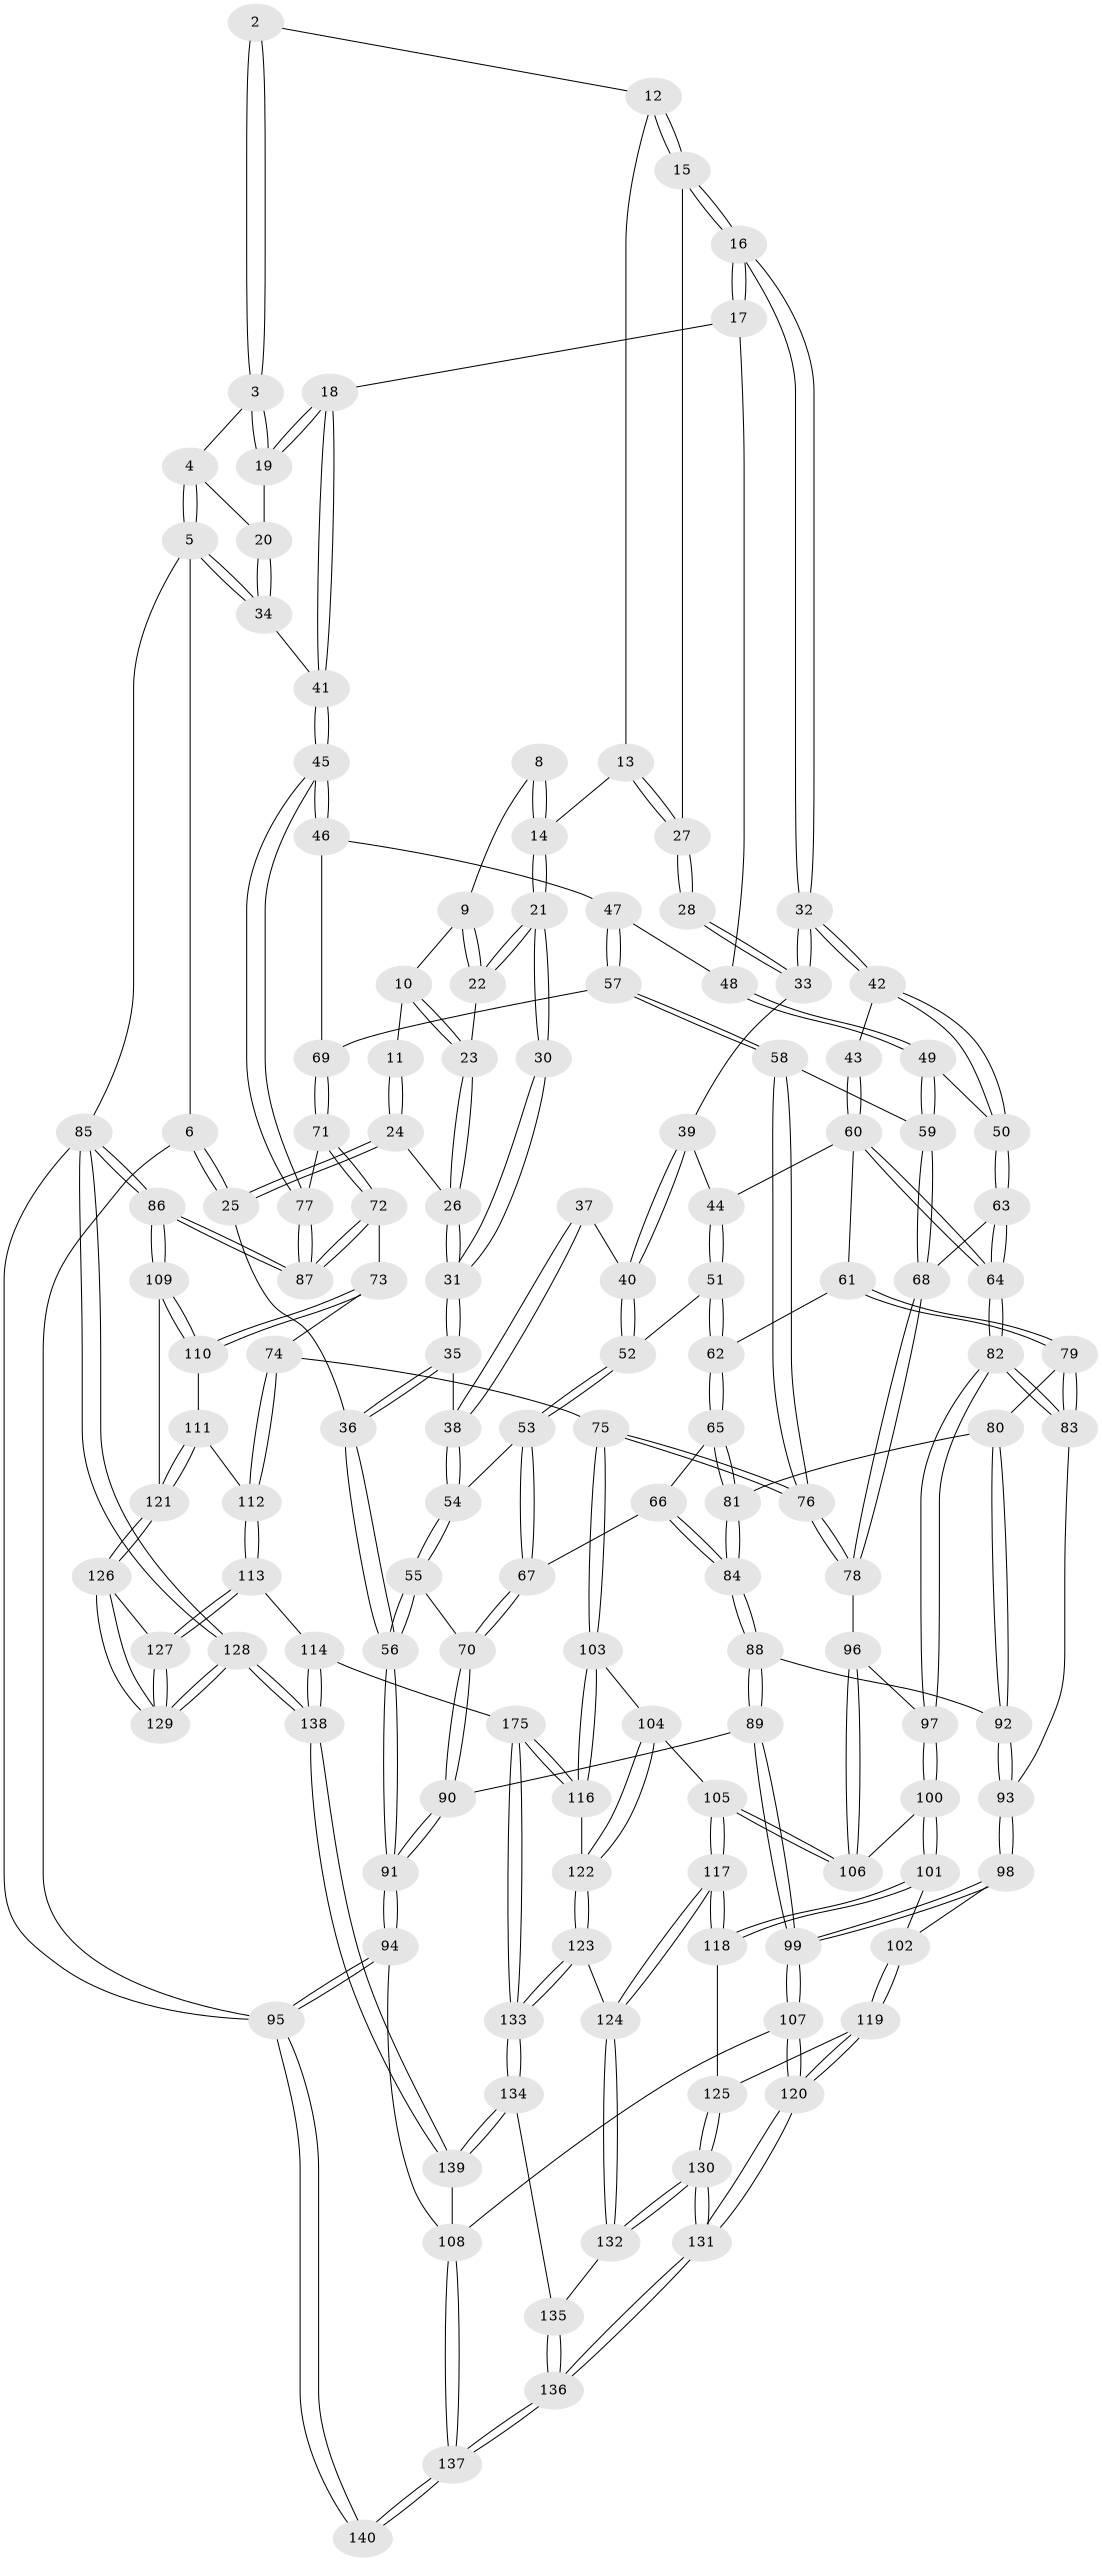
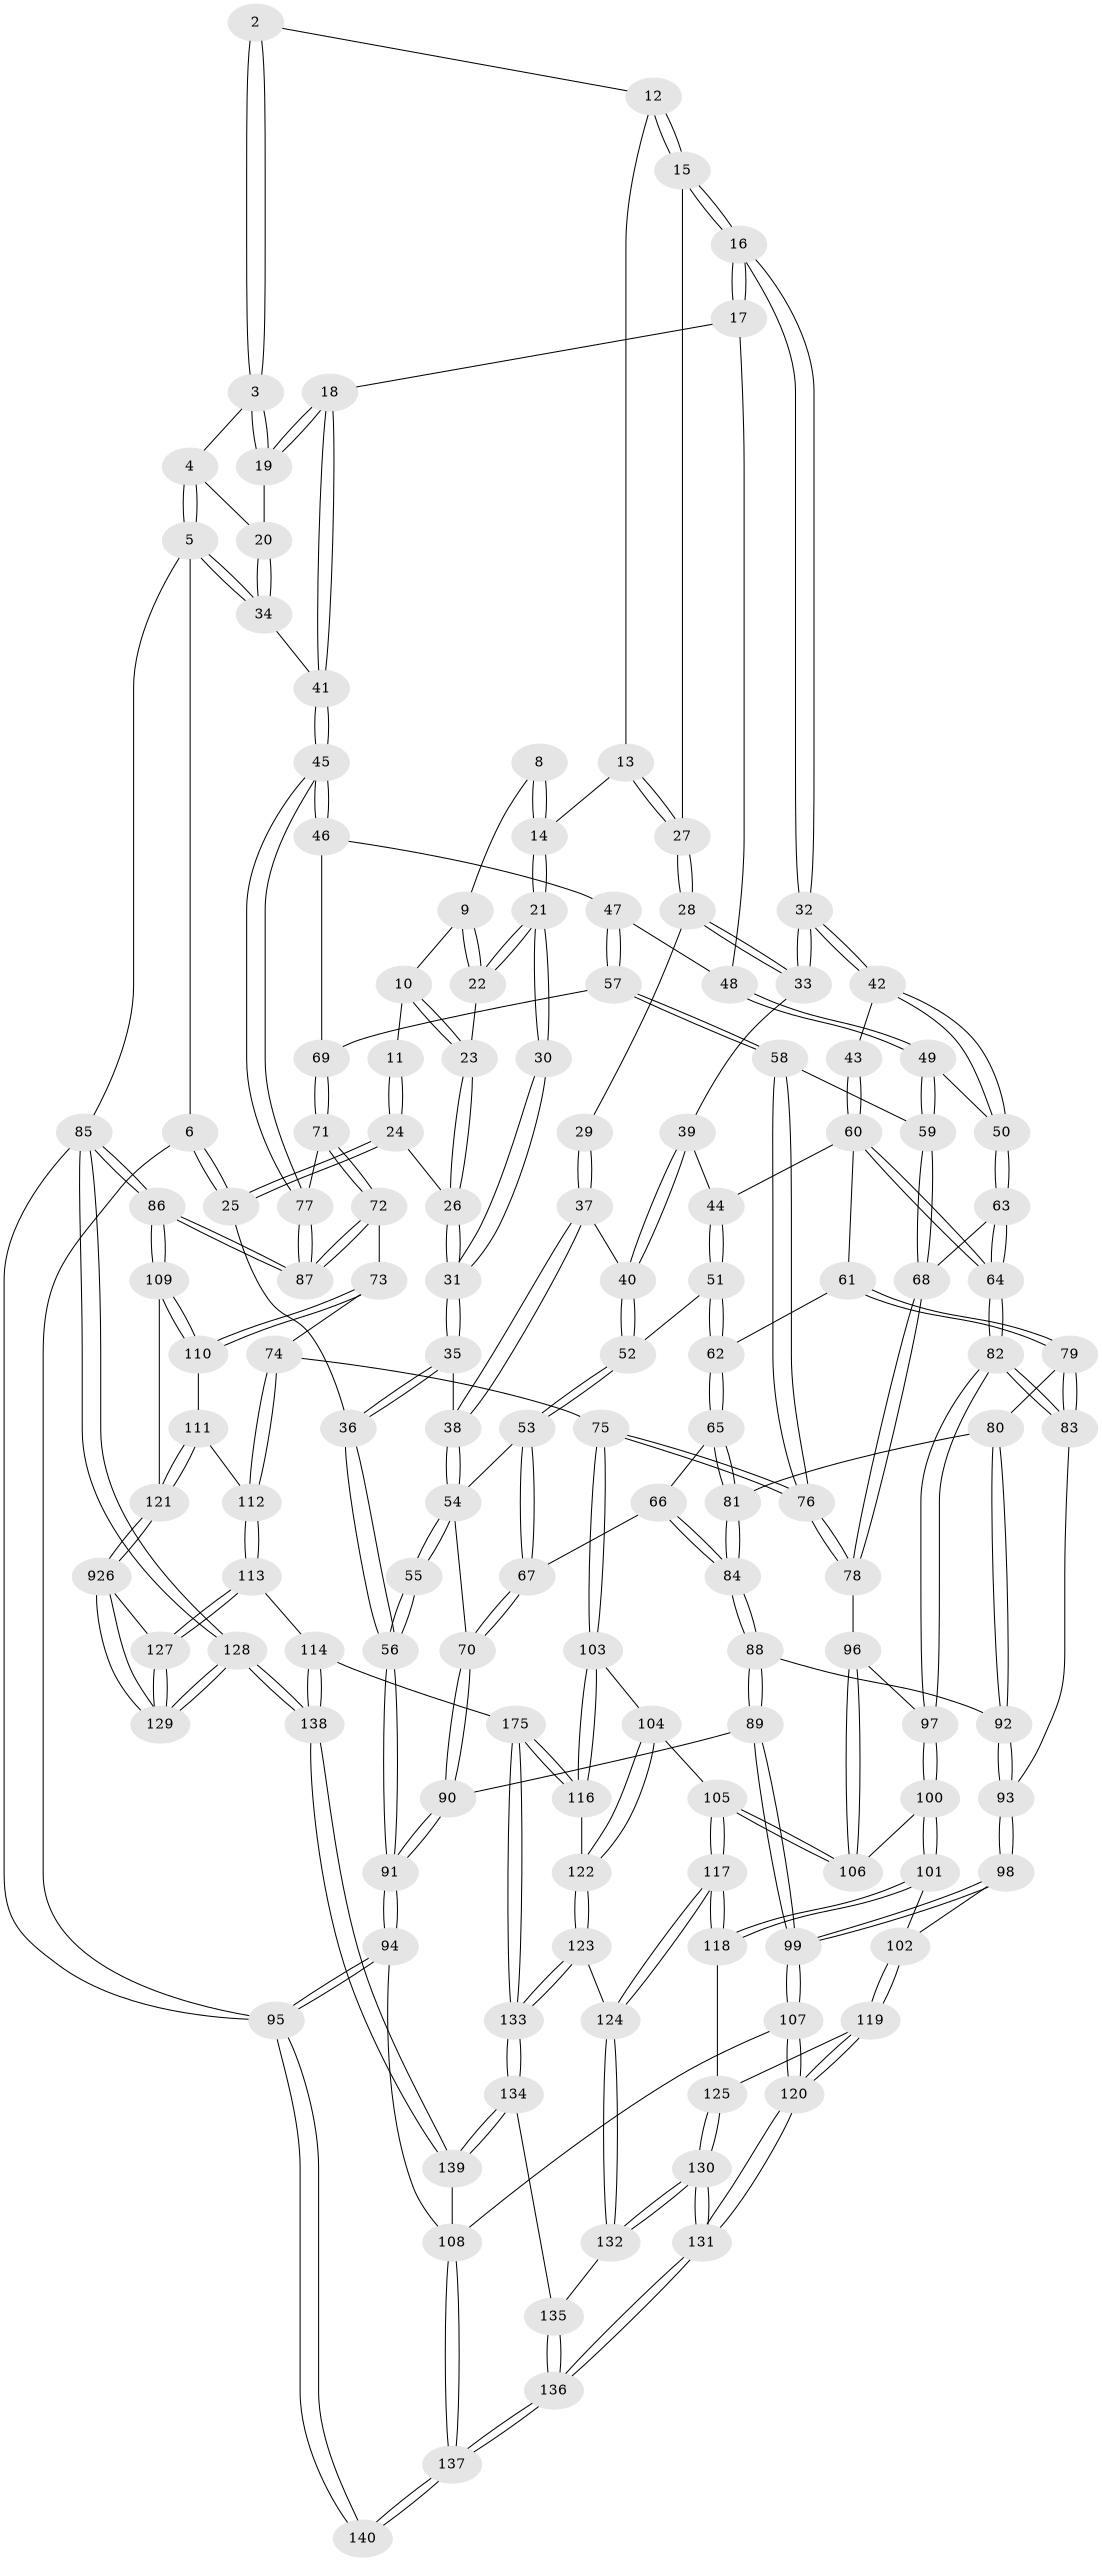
none -> (585, 1133)
(102, 1577) -> (102, 1577)
(441, 1614) -> (460, 1577)
